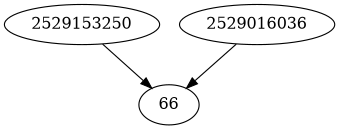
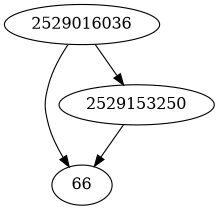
none -> (106, 60)
